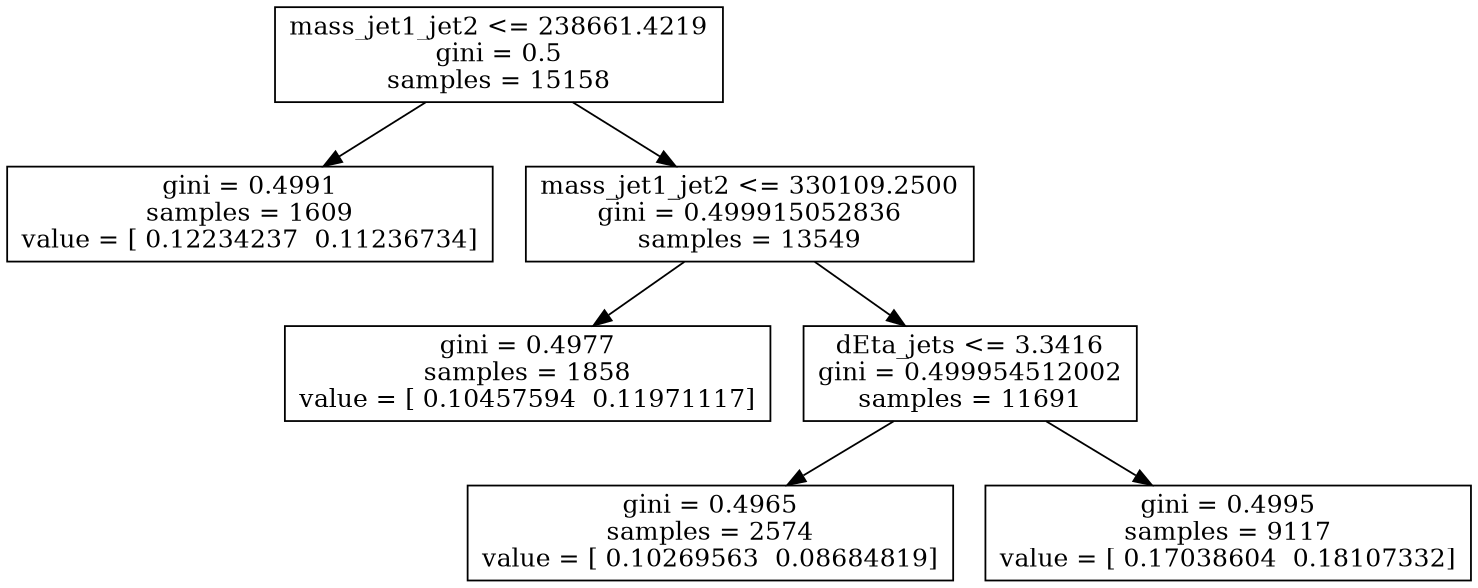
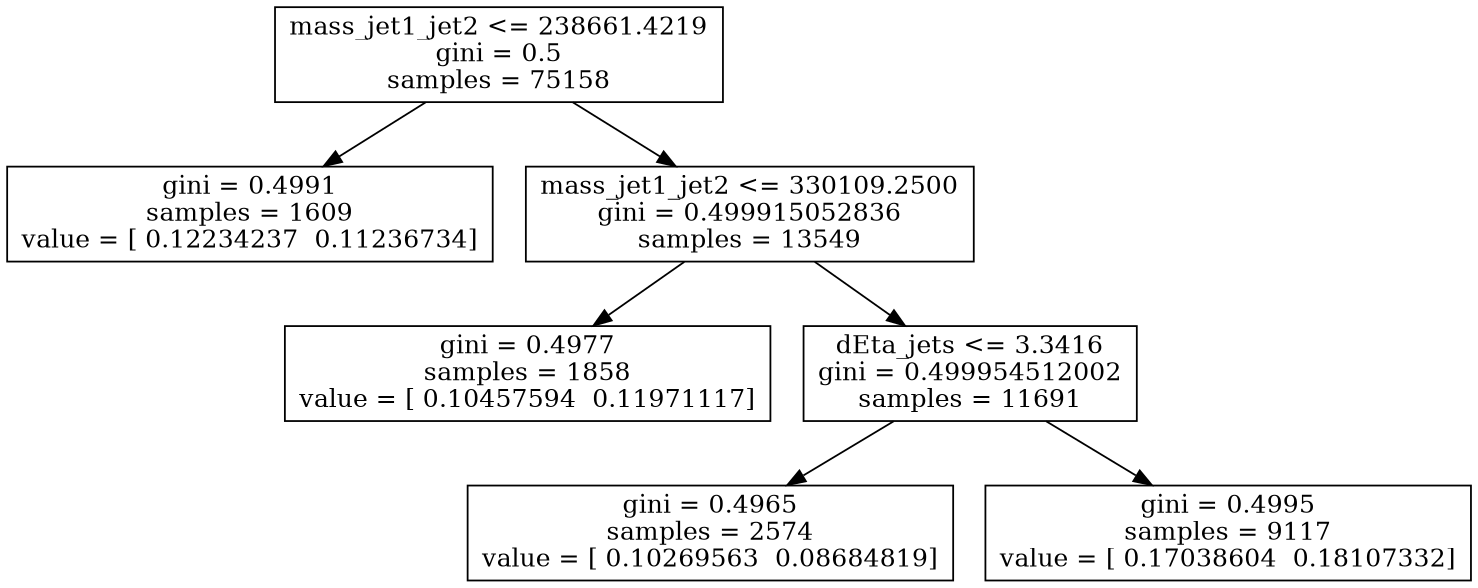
(499, 55) -> (499, 55)
